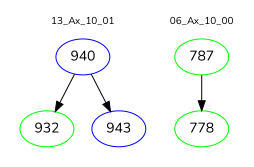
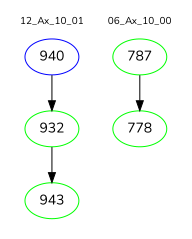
(83, 21) -> (52, 21)
(99, 88) -> (52, 160)
(119, 129) -> (52, 201)
